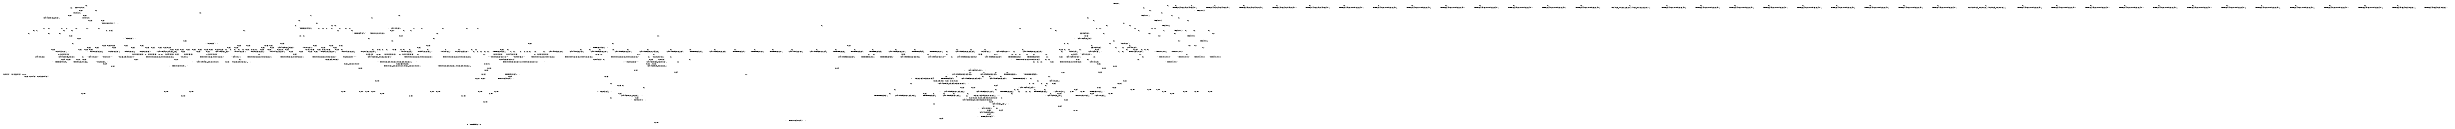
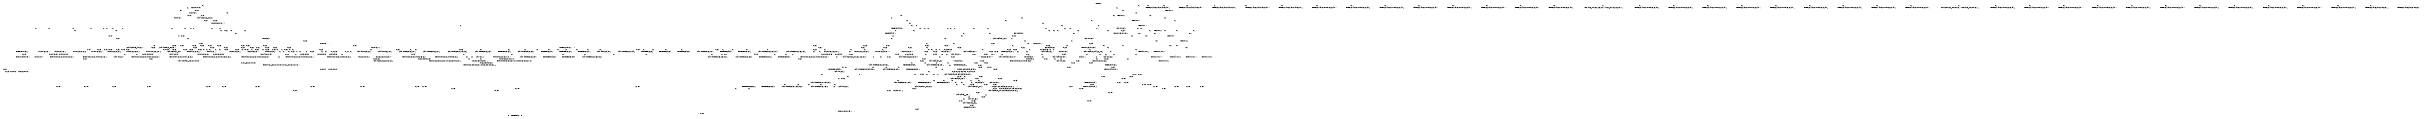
(1128, 46) -> (1063, 41)
(60, 55) -> (70, 56)
(645, 60) -> (757, 49)
(832, 124) -> none
